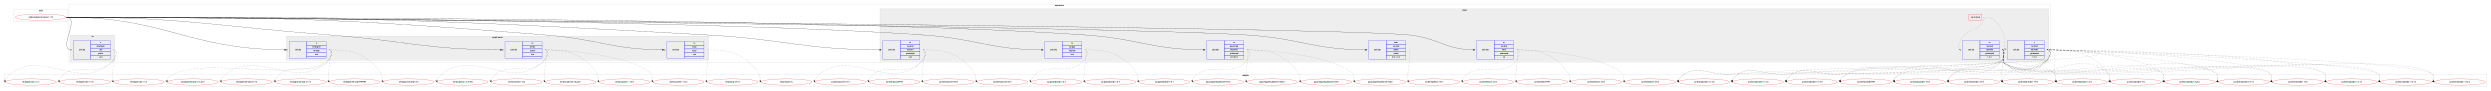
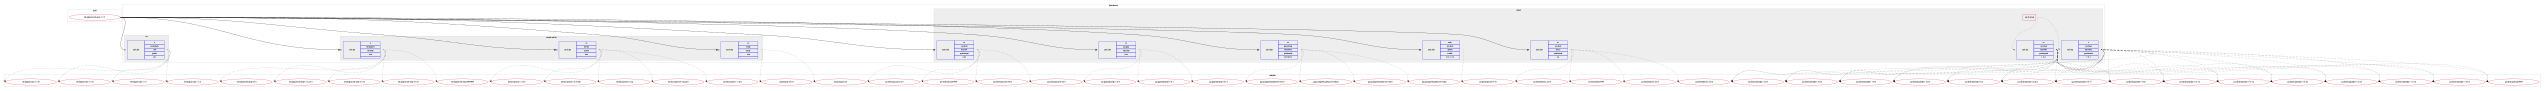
(41, 17) -> (95, 17)
none -> (31, 82)
(1434, 82) -> (1488, 82)
